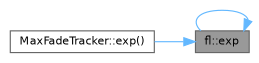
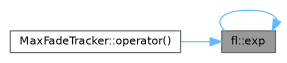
(82, 42) -> (95, 42)
